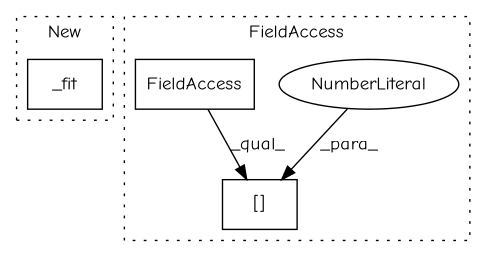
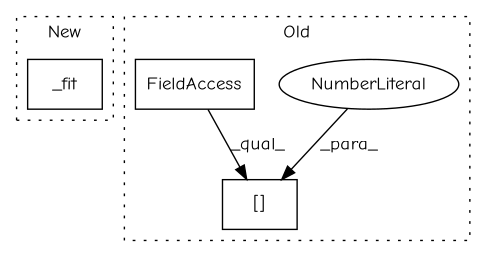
(297, 32) -> (297, 32)
